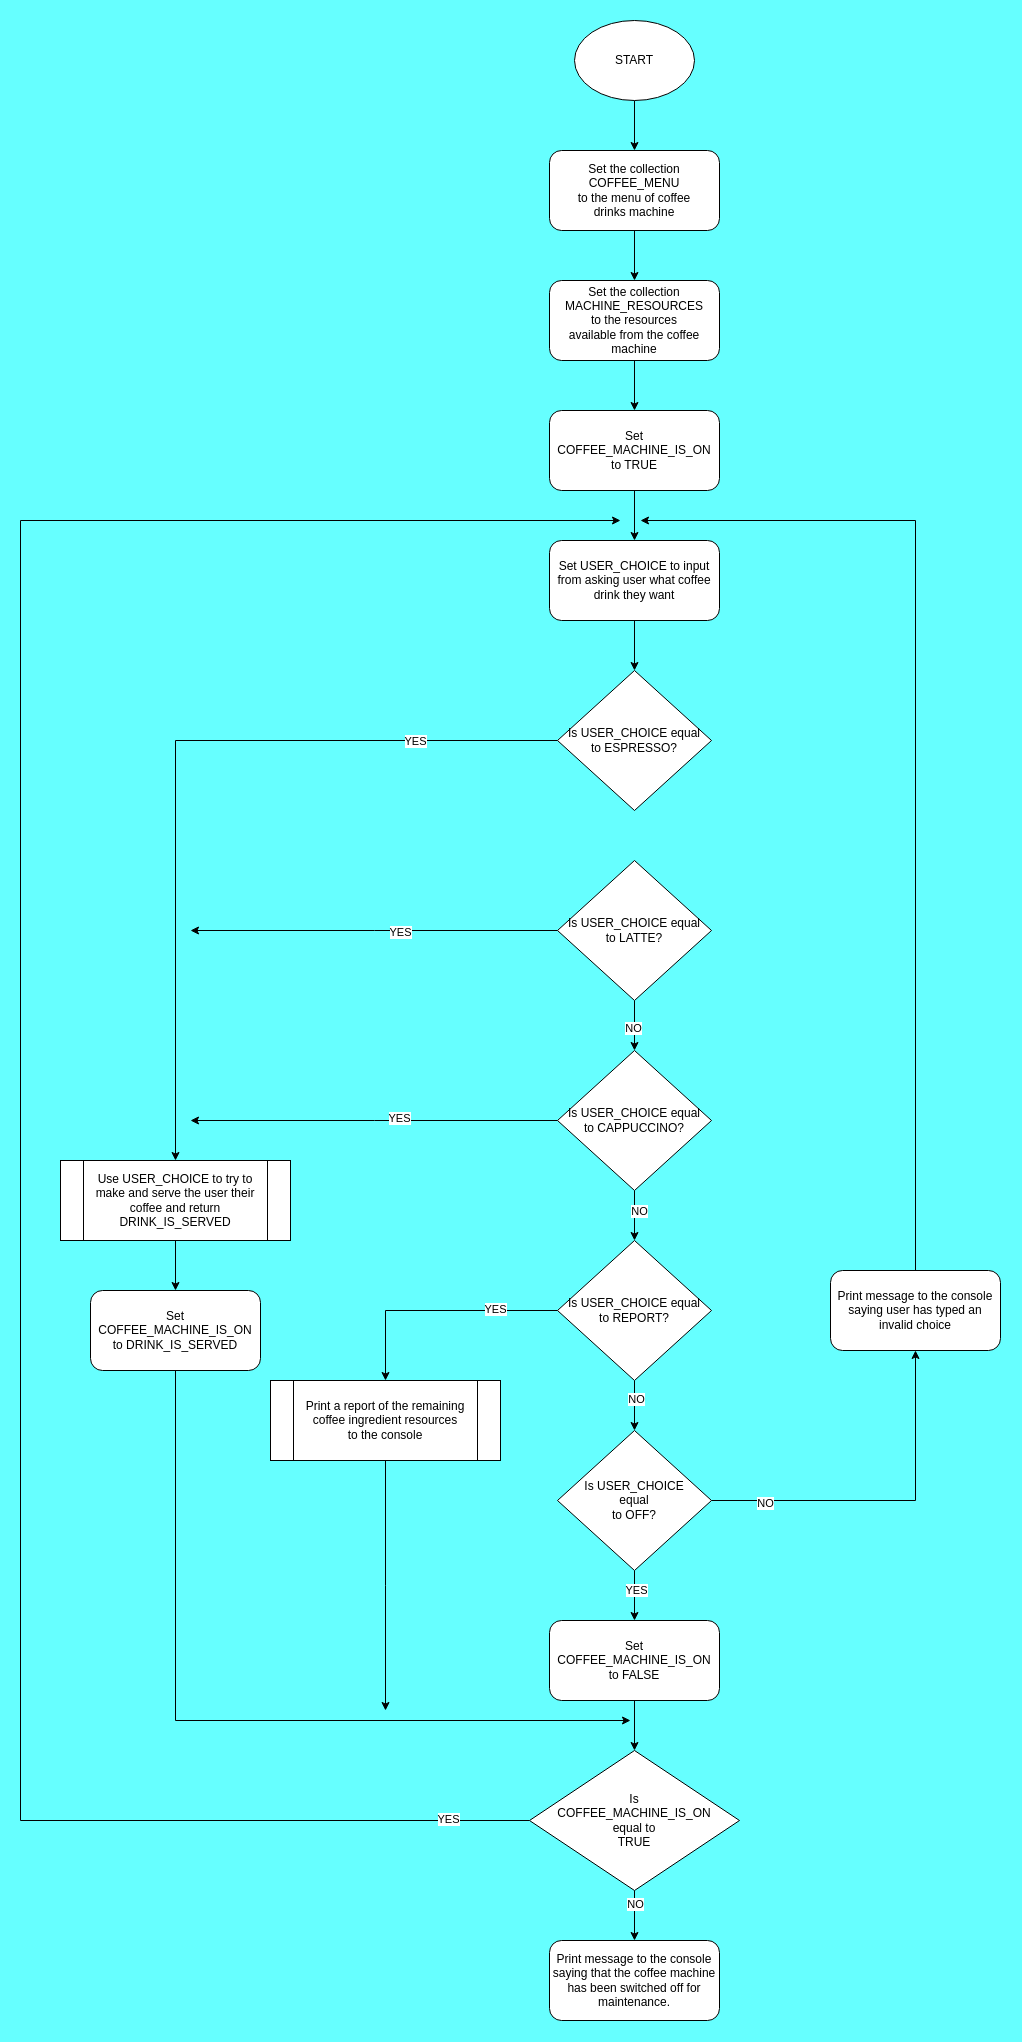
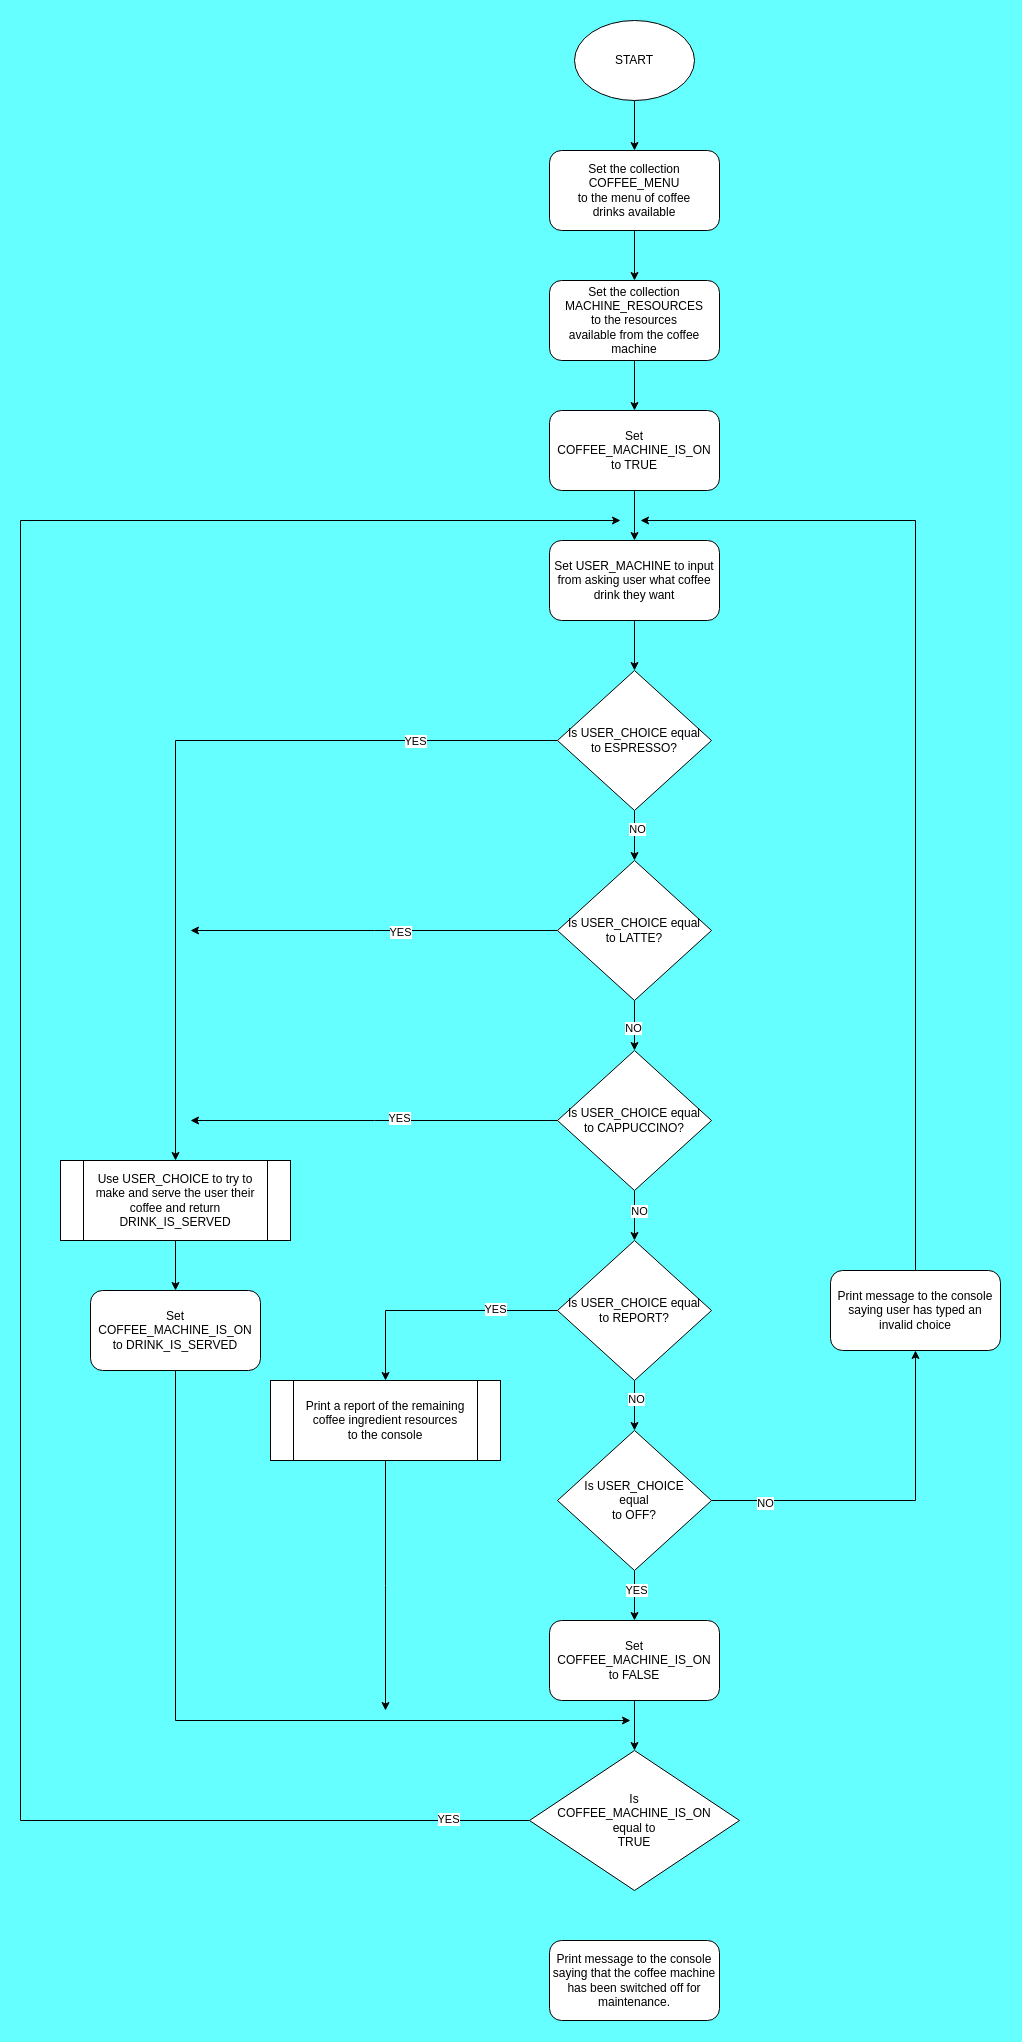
(635, 191) -> (635, 191)
(635, 581) -> (635, 581)
none -> (635, 832)
(635, 1912) -> none
